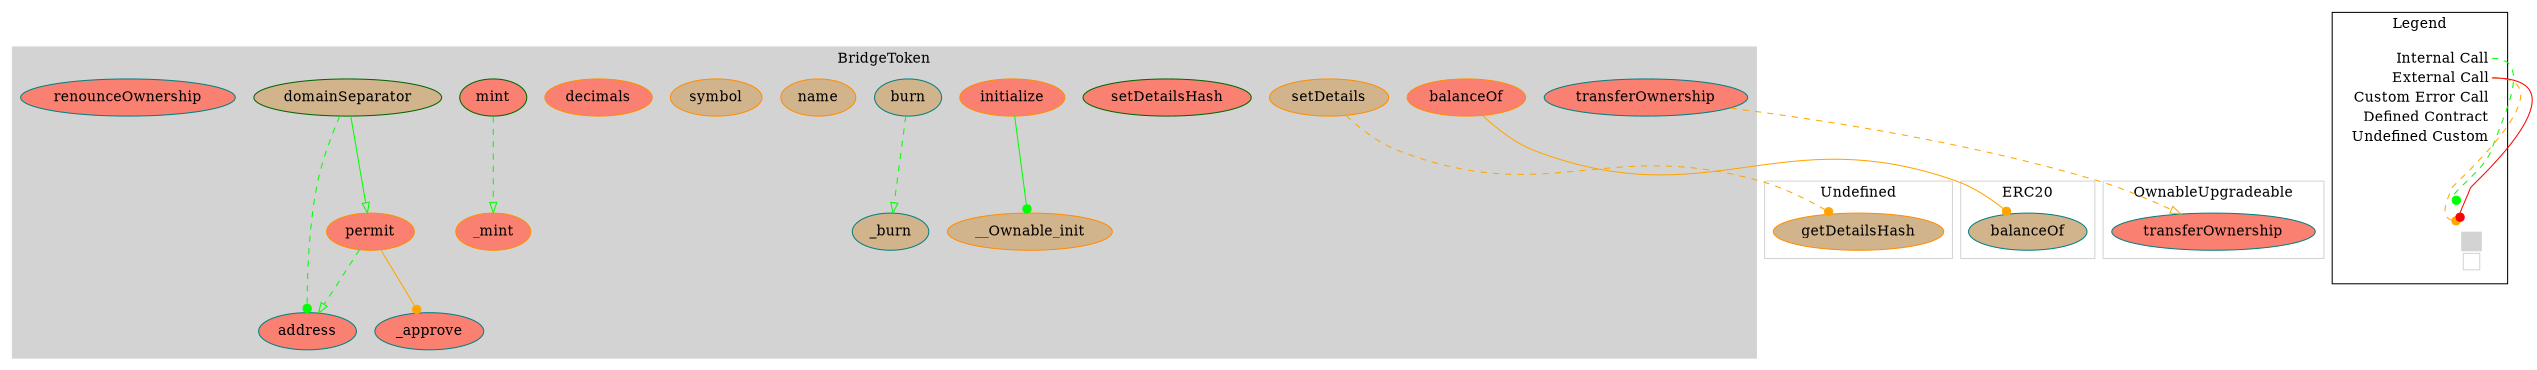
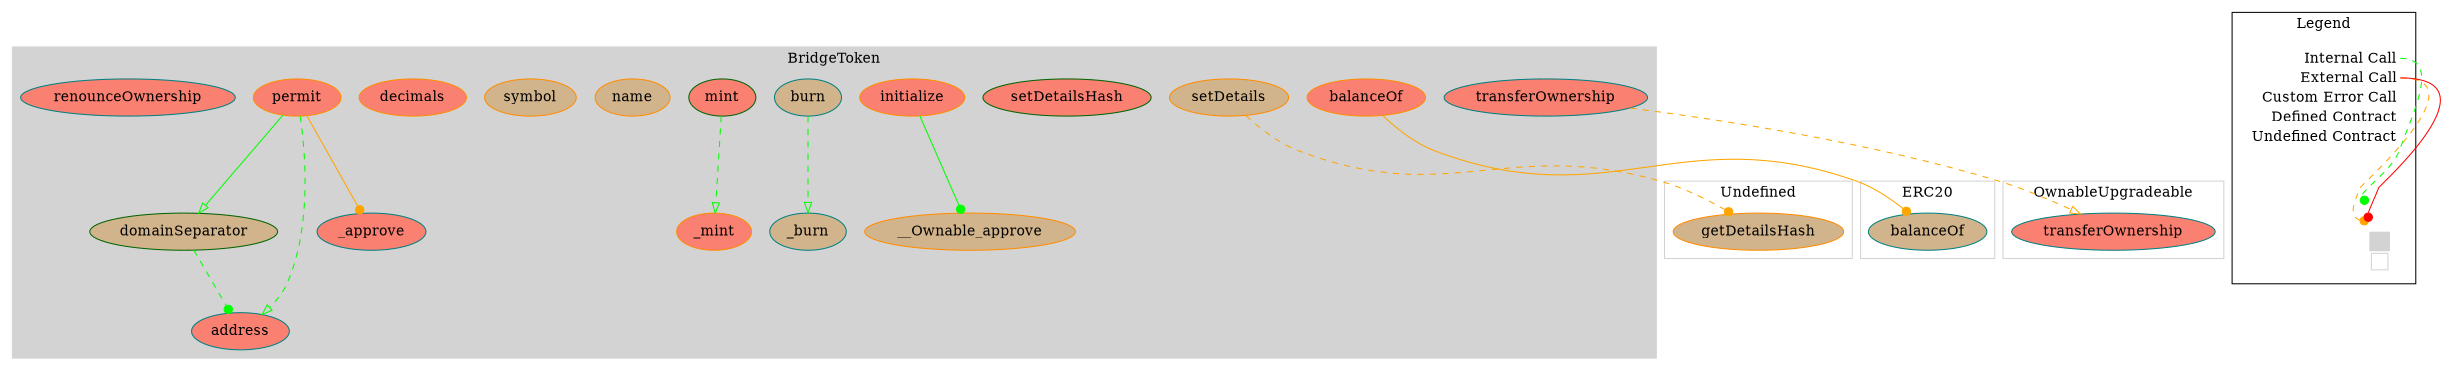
(2420, 137) -> (2324, 137)
(358, 159) -> (244, 160)
(1030, 232) -> (970, 232)
